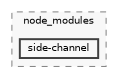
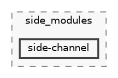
(59, 21) -> (59, 21)
